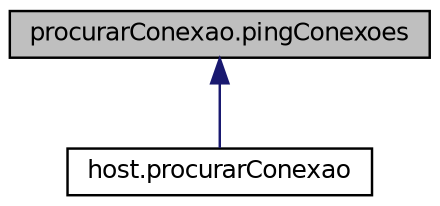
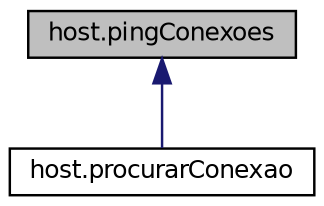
(220, 34) -> (162, 34)
